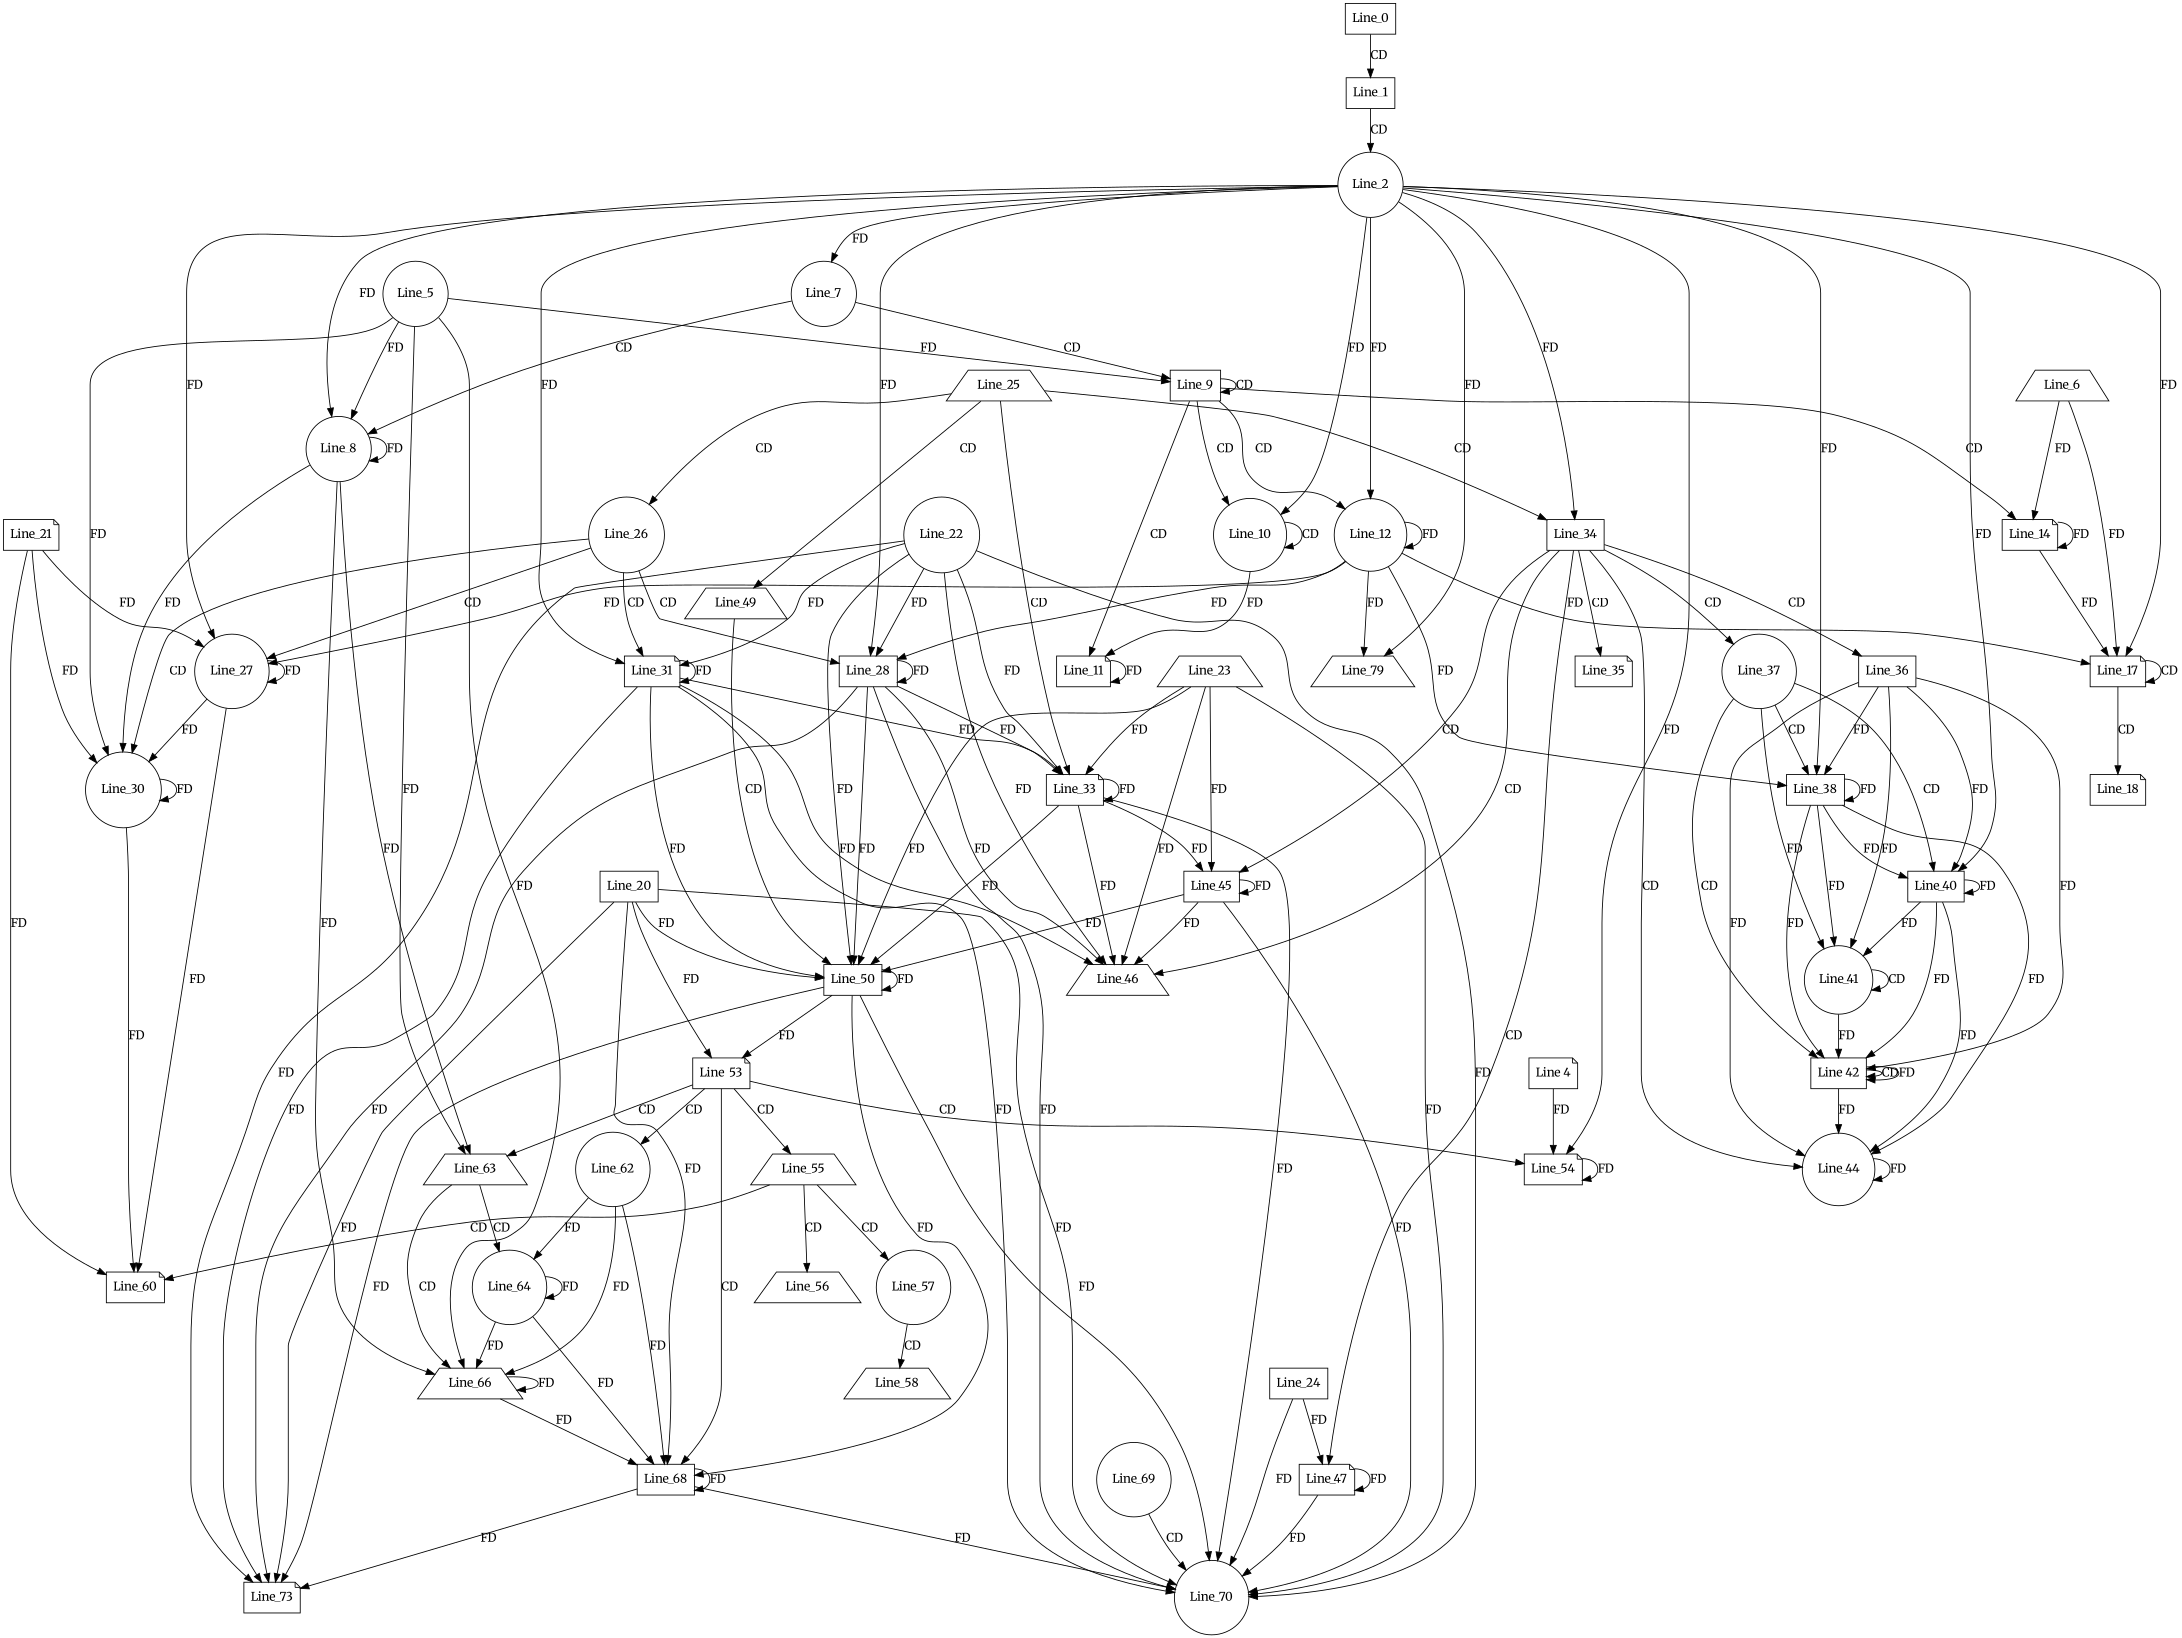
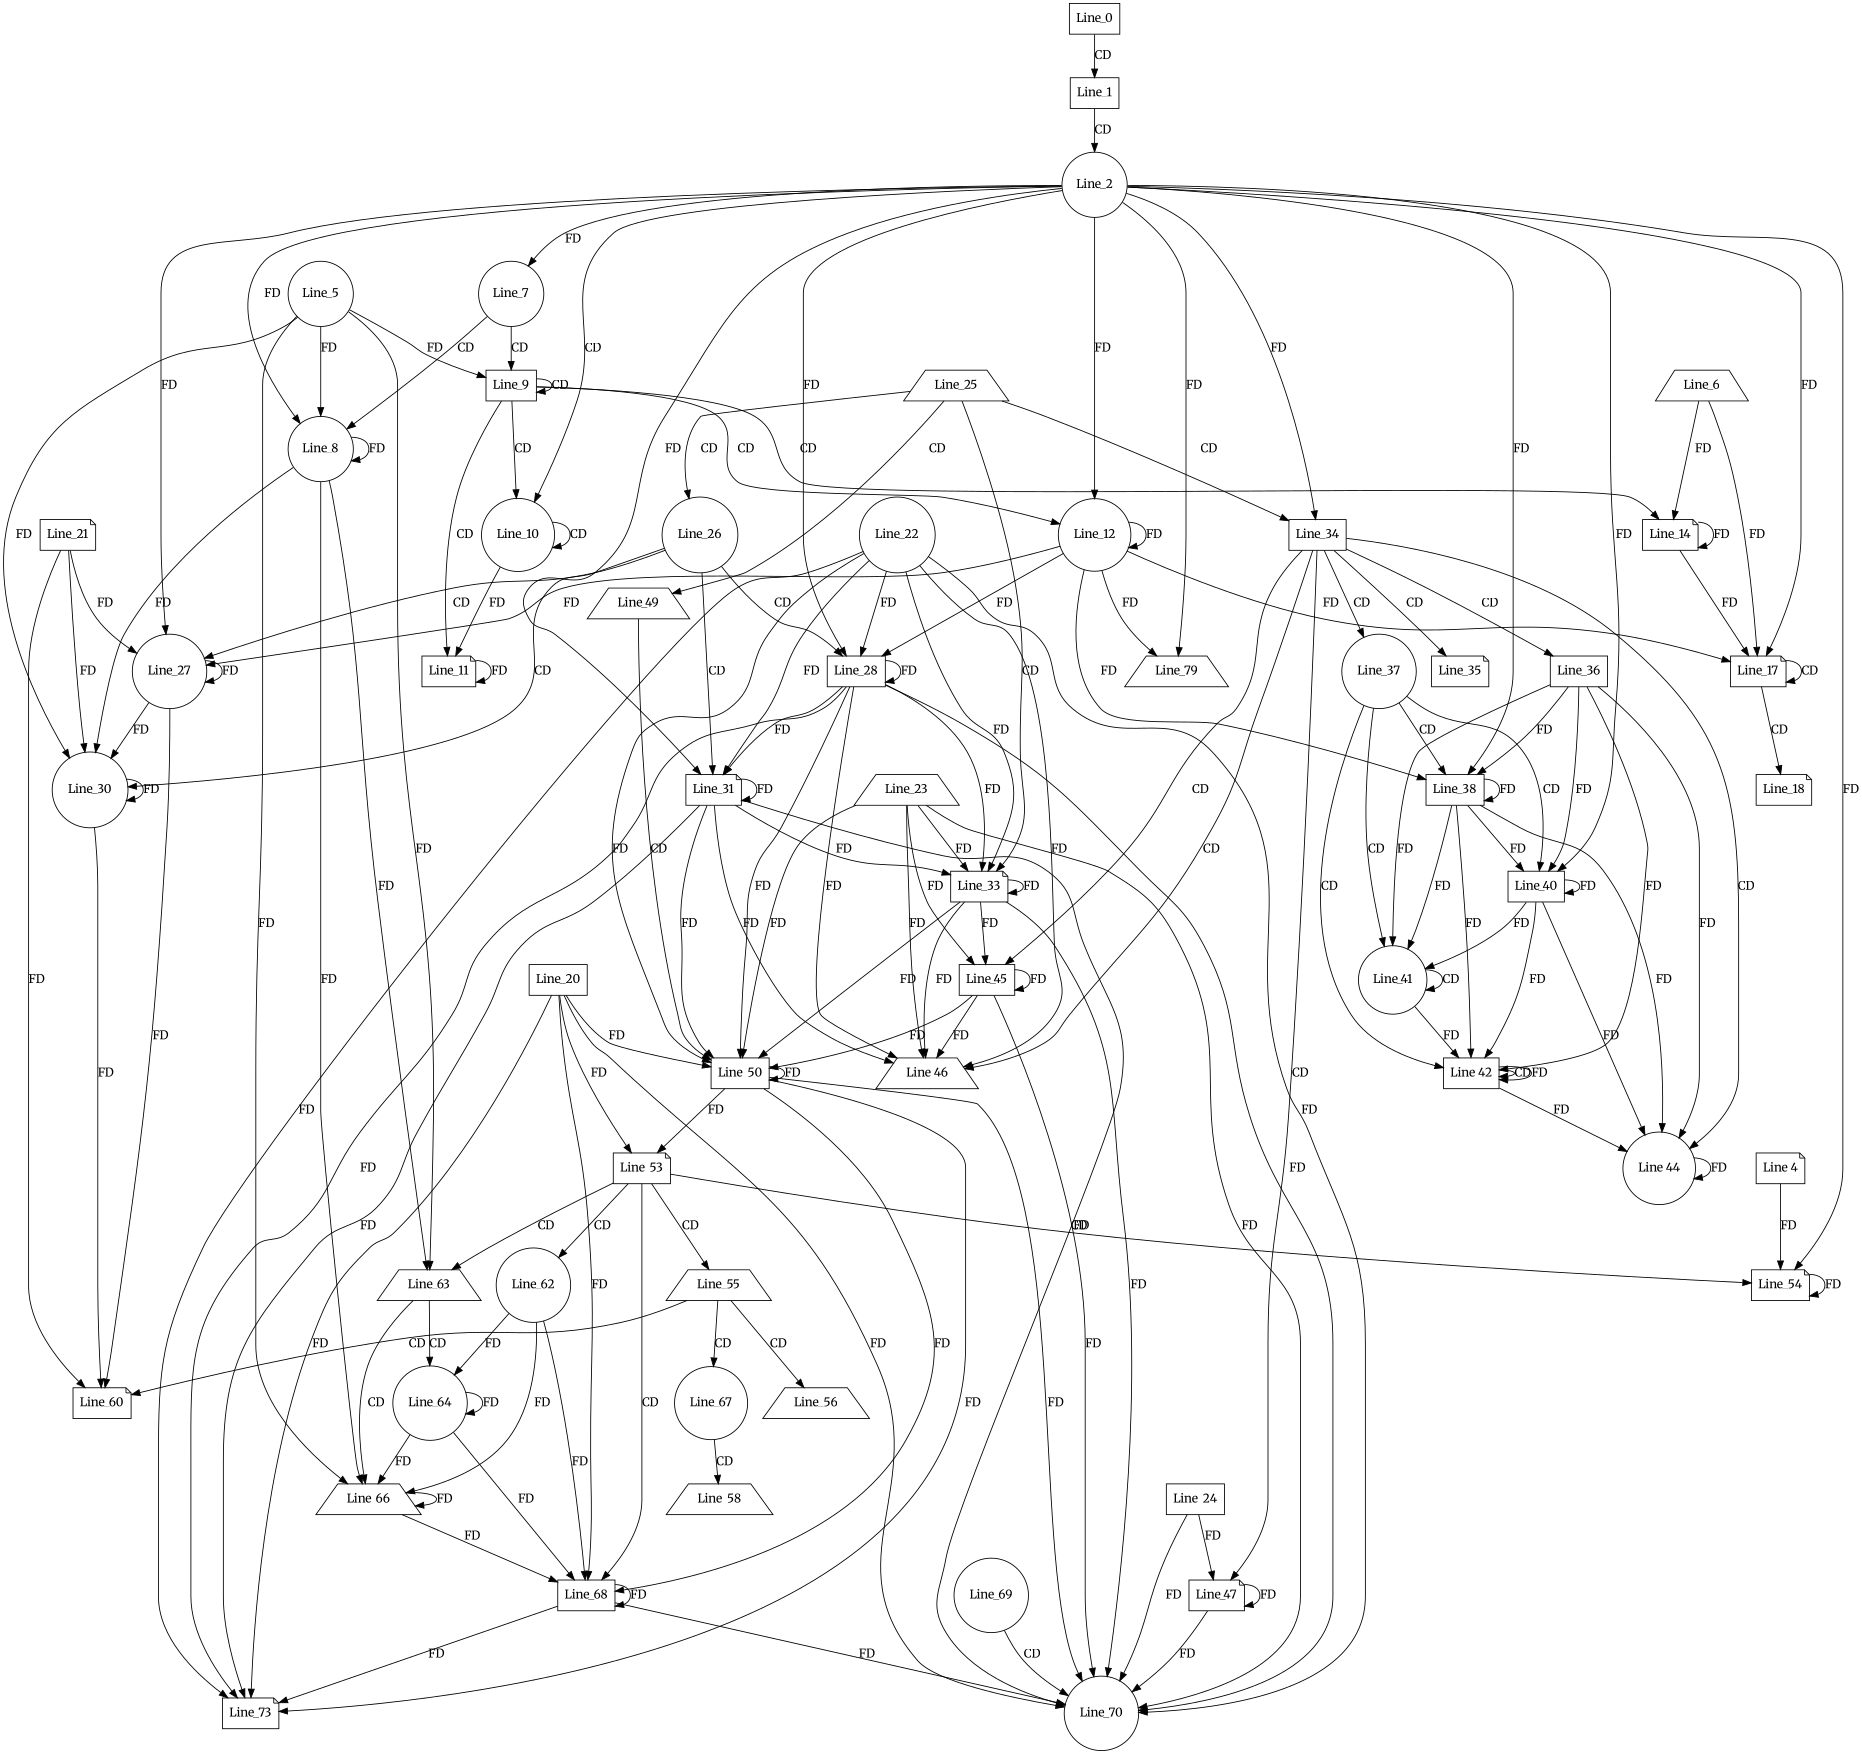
(1356, 348) -> (593, 348)
none -> (769, 728)
(1795, 849) -> (1376, 849)
(914, 1287) -> (711, 1403)
